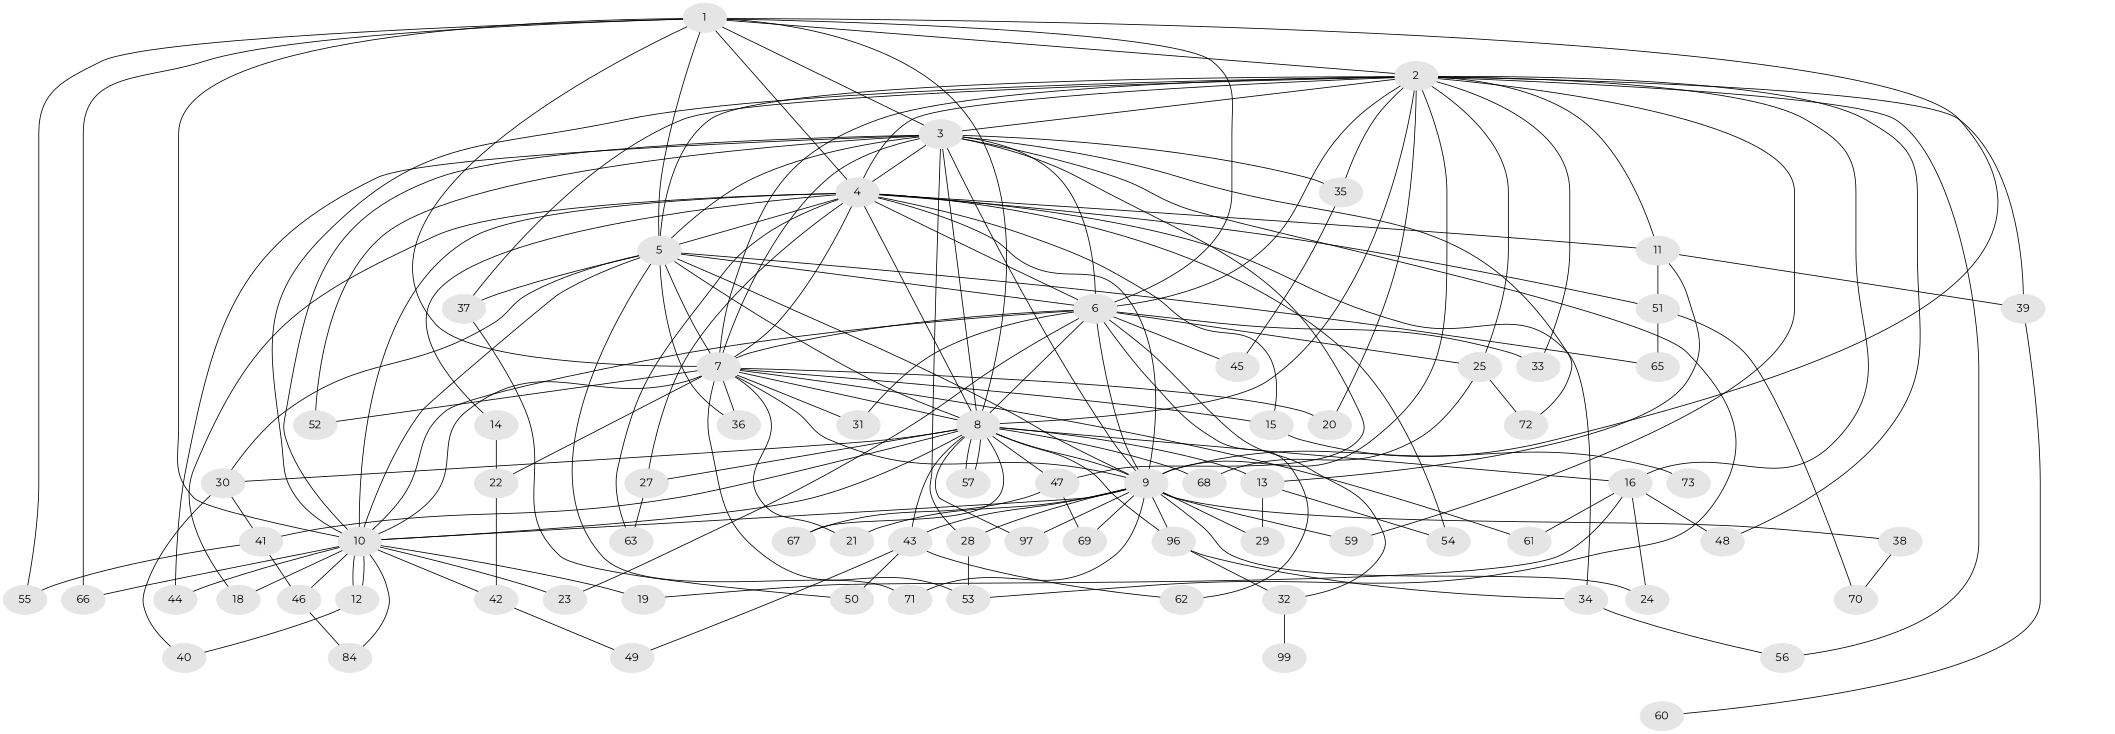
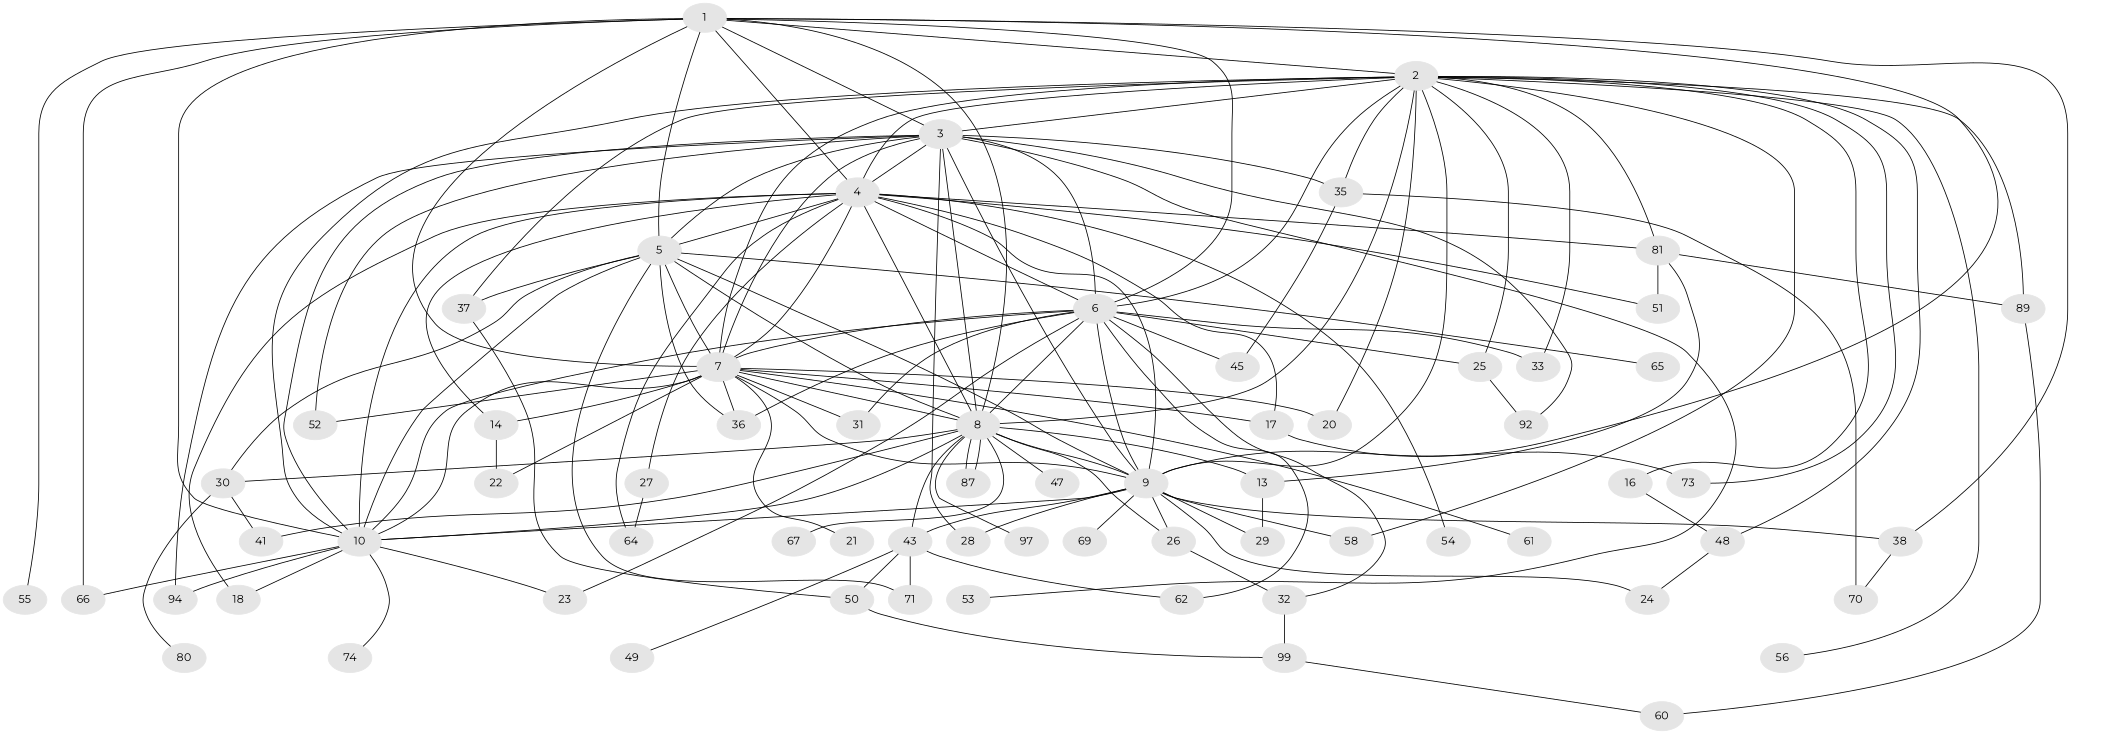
none -> (1646, 43)
(985, 85) -> (1877, 154)
(1658, 251) -> (1658, 251)
(877, 280) -> (910, 348)
(2023, 309) -> (2023, 309)
(1658, 342) -> none
(1325, 351) -> none
(1272, 425) -> (1272, 425)
(1526, 425) -> (1526, 425)
(1789, 430) -> (1716, 251)
(812, 454) -> none
(1380, 461) -> none
(968, 483) -> (968, 483)
(1204, 483) -> none
(997, 508) -> none
(1352, 511) -> none
(925, 512) -> none
(1071, 512) -> none
(1086, 512) -> none
(1580, 512) -> none
(1639, 539) -> (1685, 571)
(631, 542) -> (631, 542)
(1174, 542) -> (1174, 542)
(1352, 542) -> (1352, 542)
(766, 557) -> (610, 402)
(140, 563) -> none
(968, 571) -> none
(1075, 576) -> (910, 571)
(175, 600) -> (175, 600)
(299, 600) -> none
(357, 600) -> none
(496, 600) -> none
(643, 600) -> none
(1586, 600) -> none
none -> (1064, 647)
(184, 658) -> (184, 658)
(350, 658) -> (350, 658)
none -> (1473, 687)
